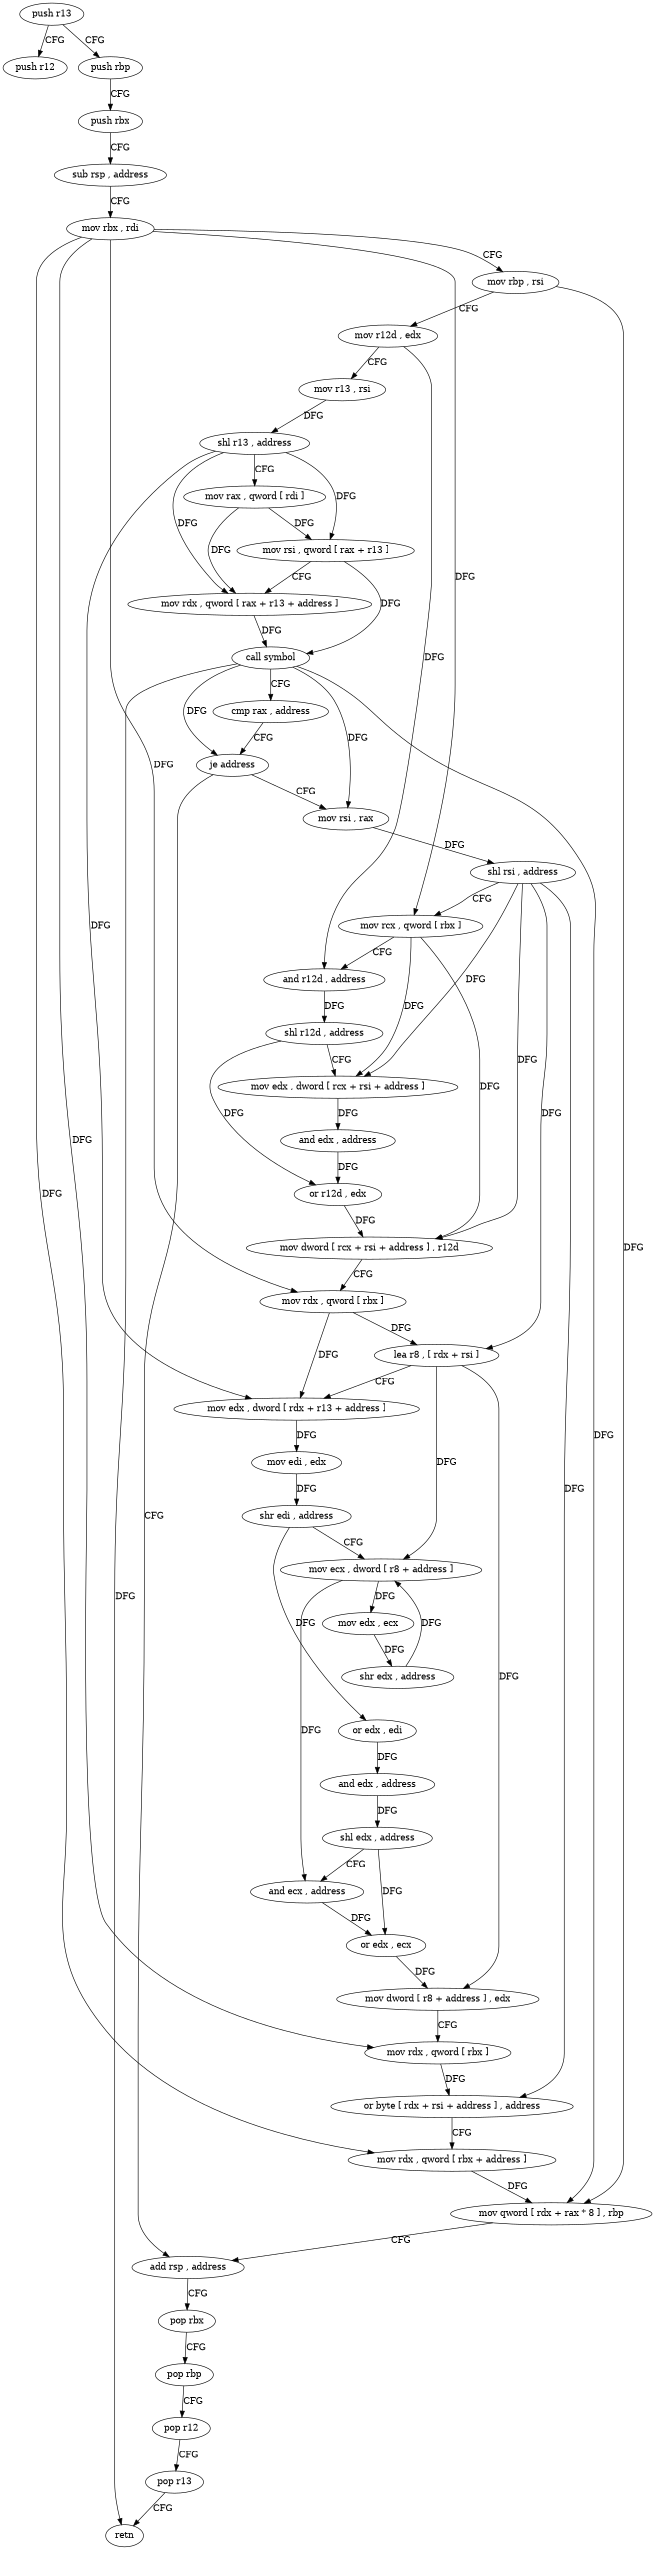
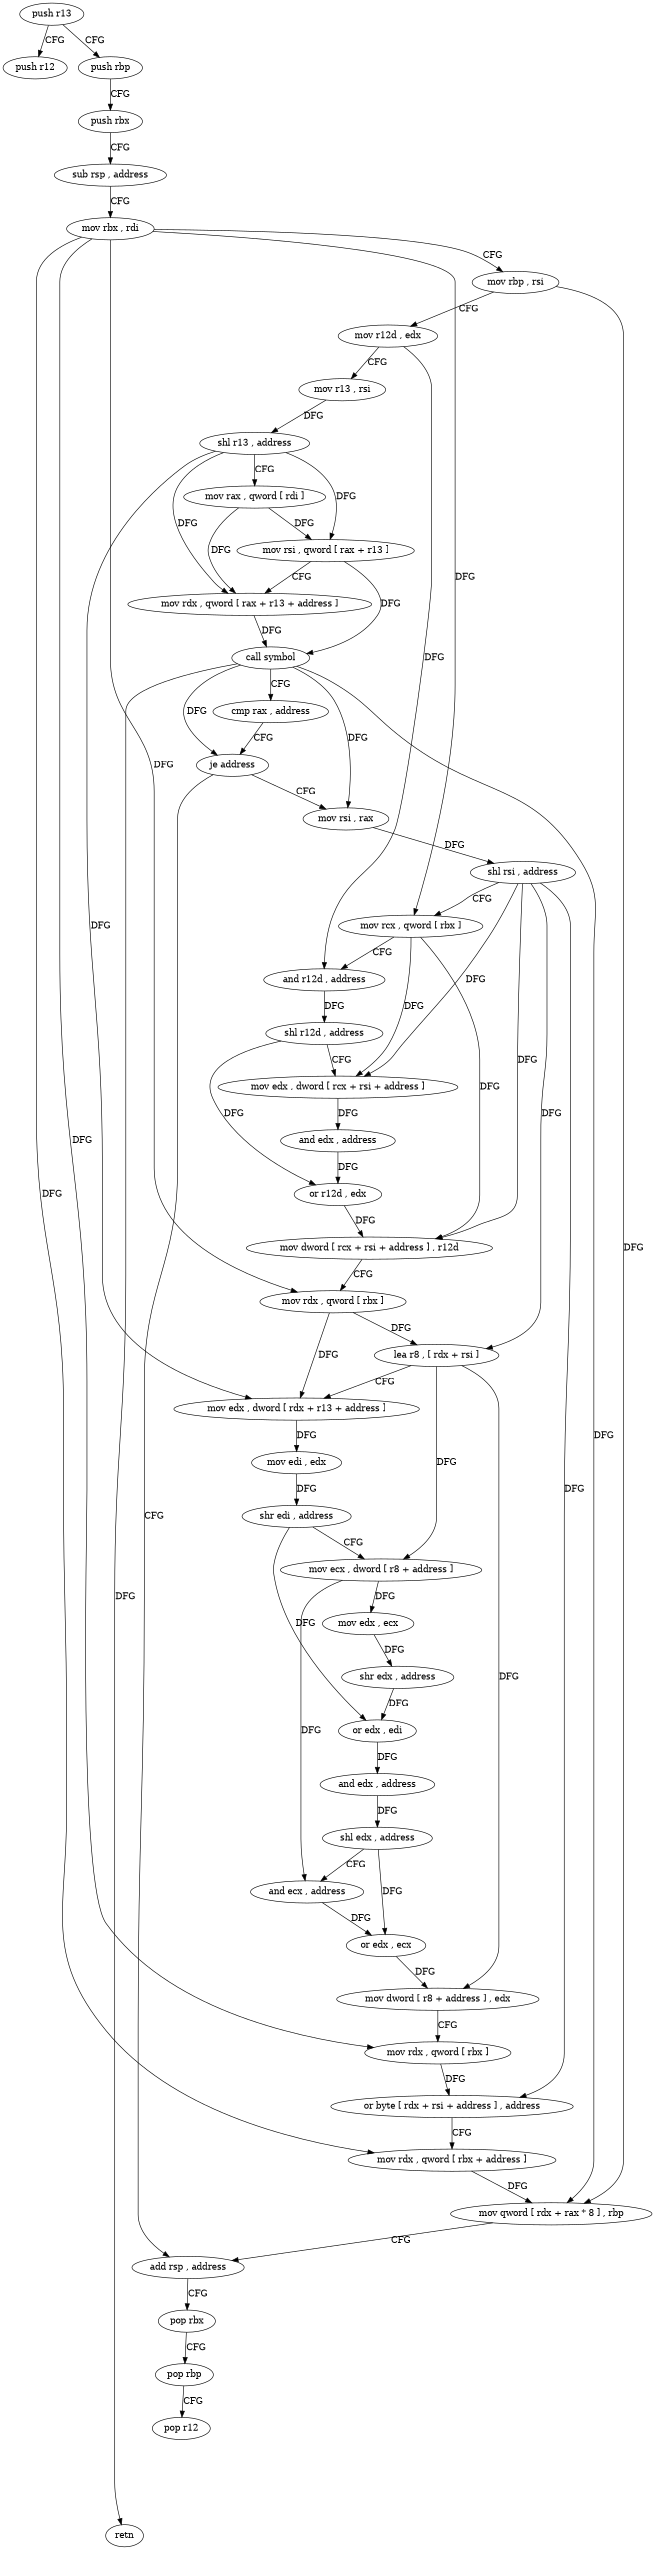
(421, 1624) -> (389, 1701)
(175, 2482) -> none
